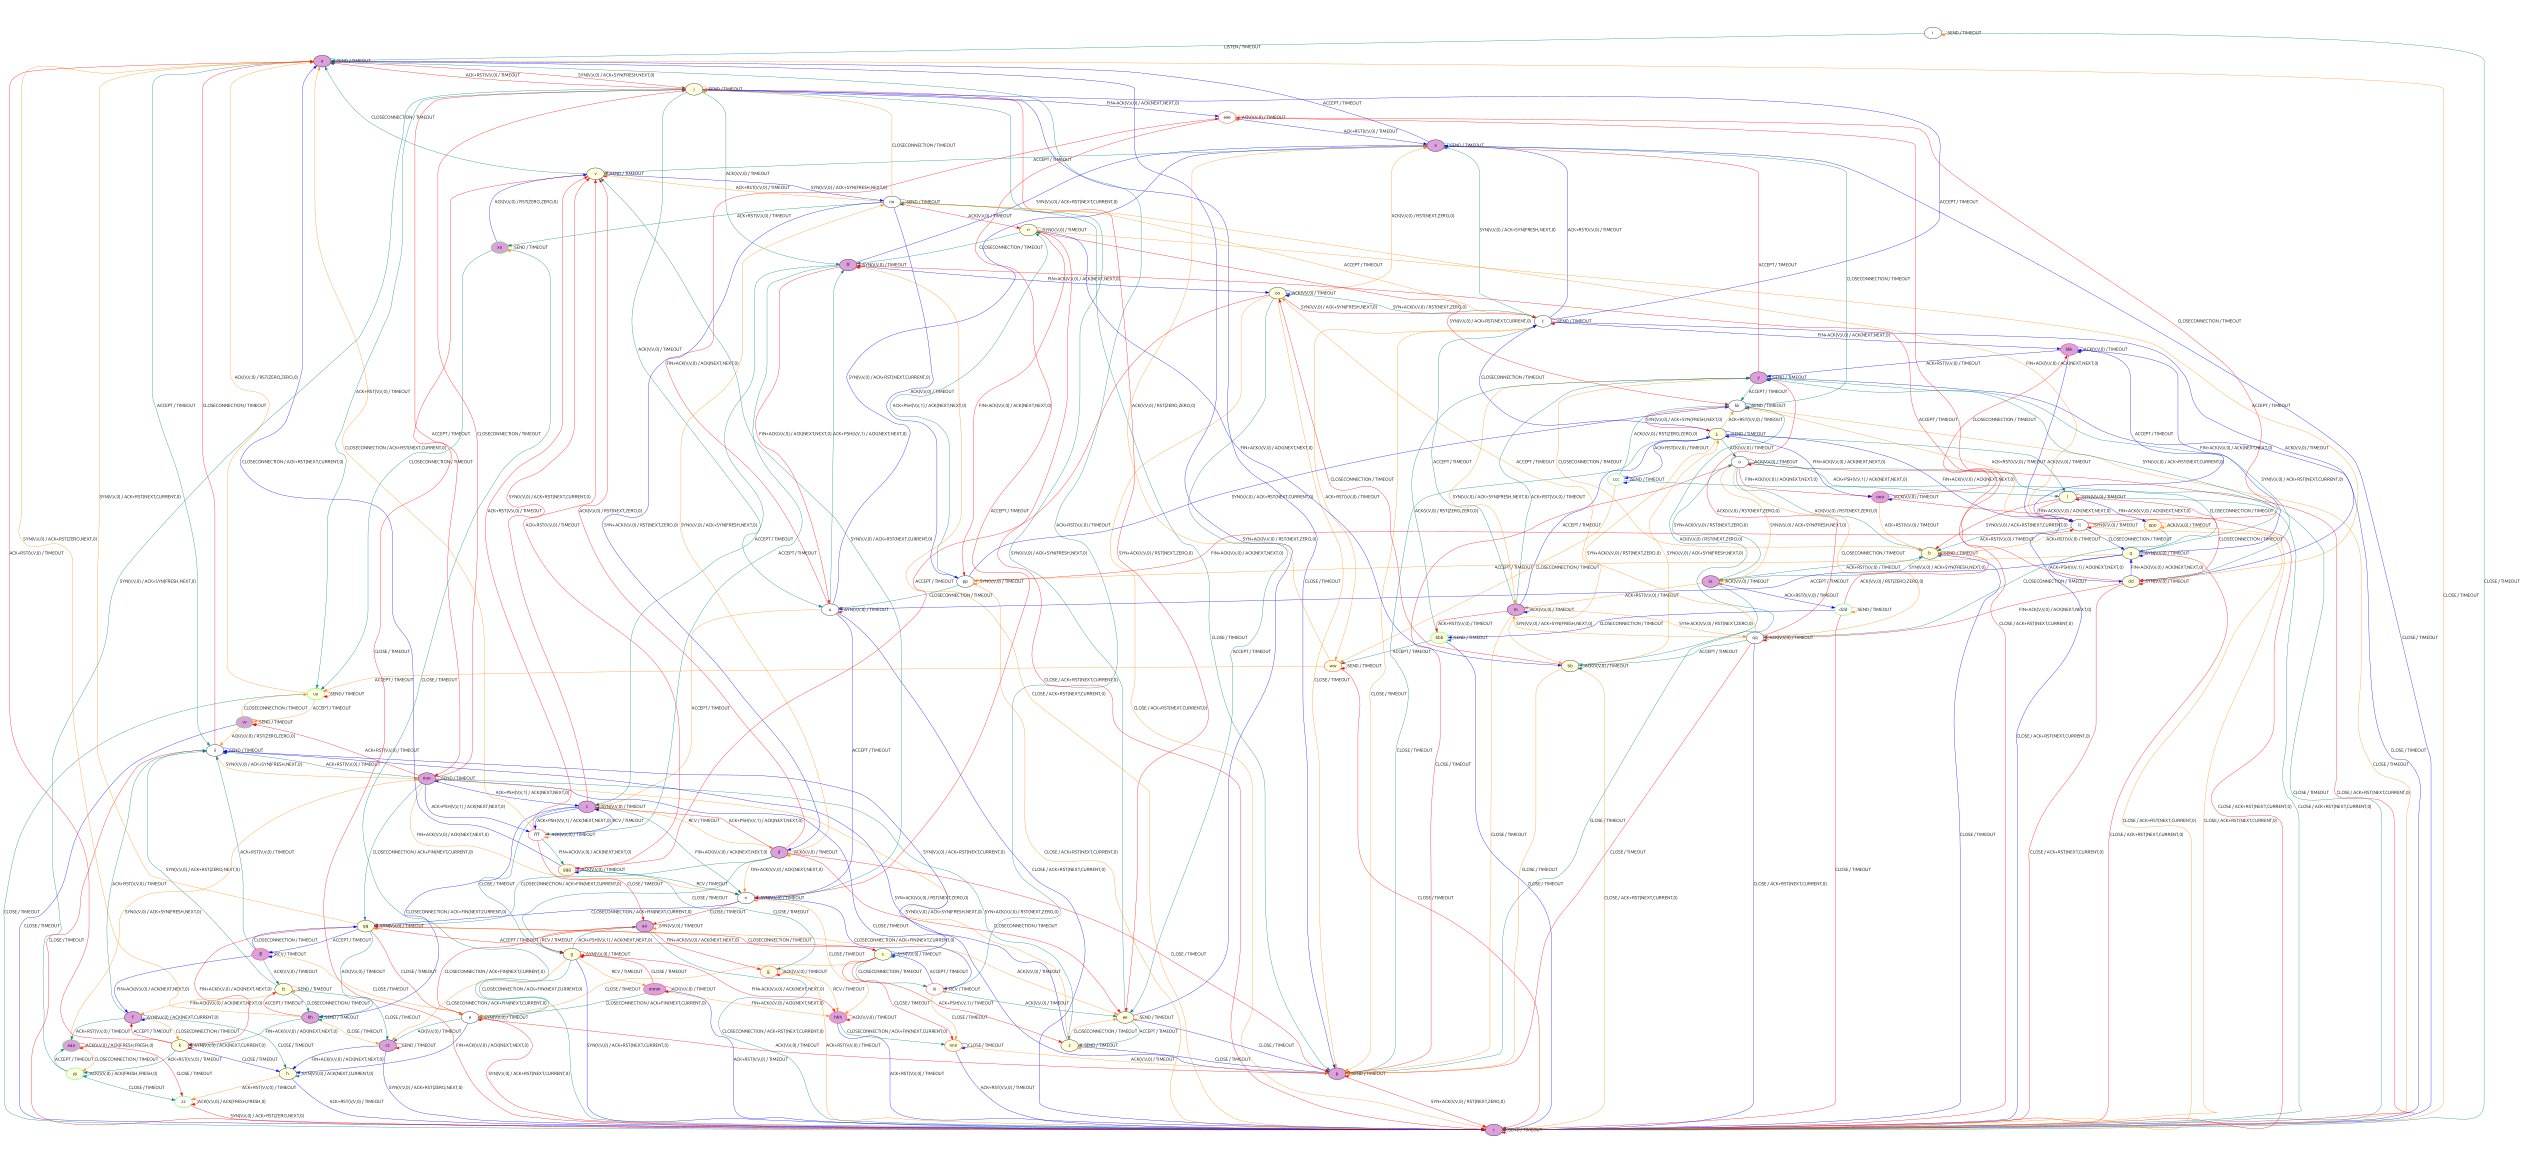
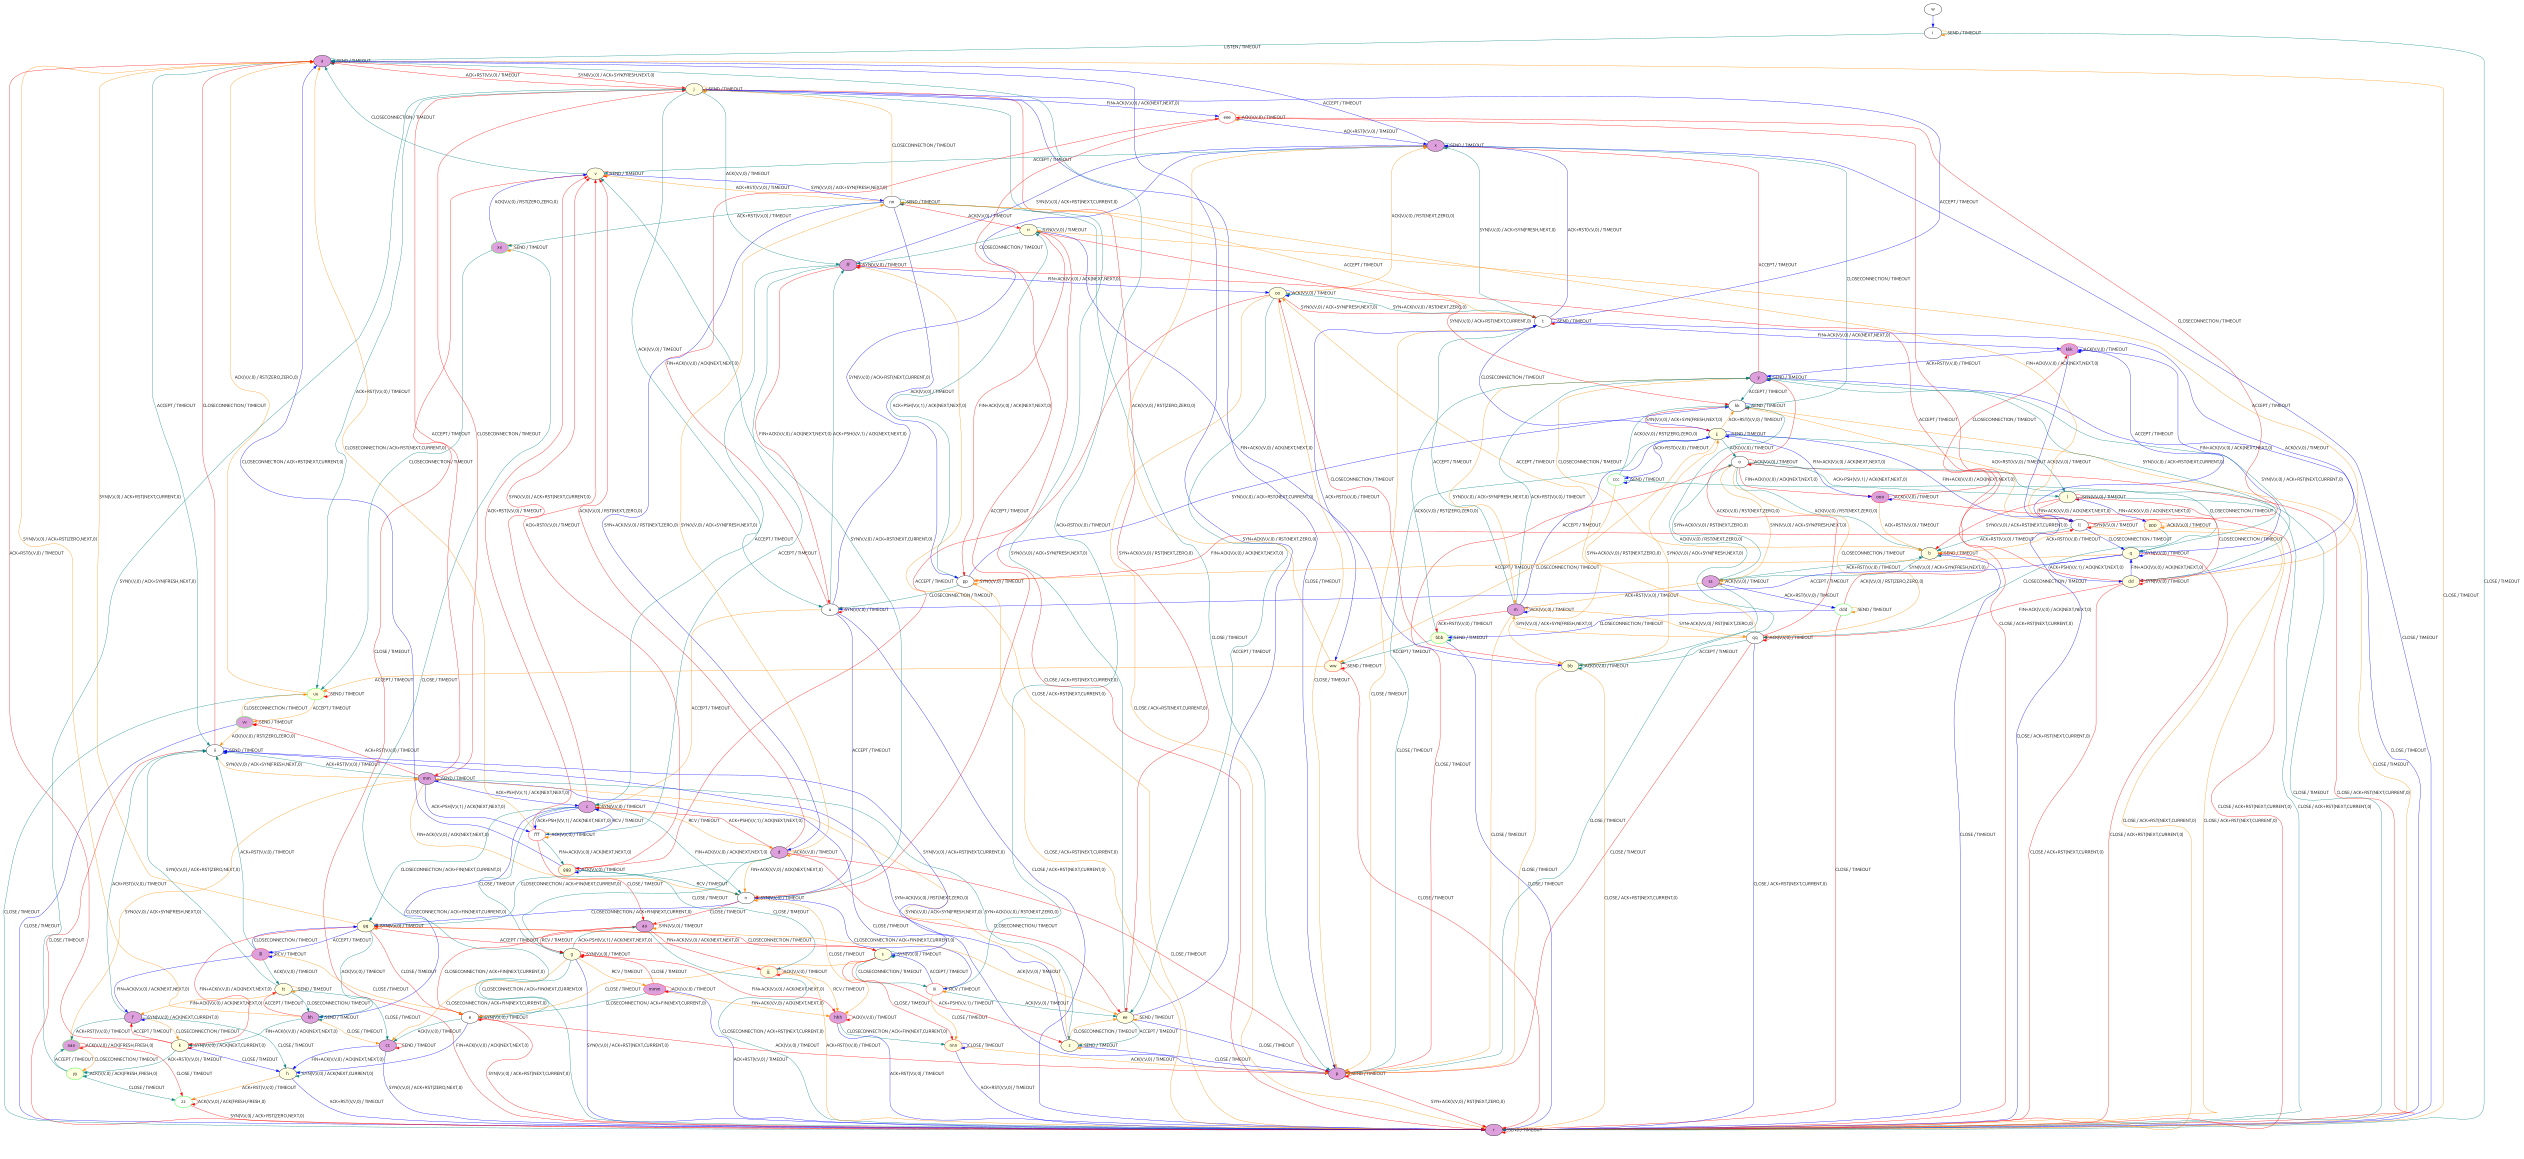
none -> (1933, 9)
(1314, 391) -> (1314, 391)
(375, 842) -> (471, 860)
